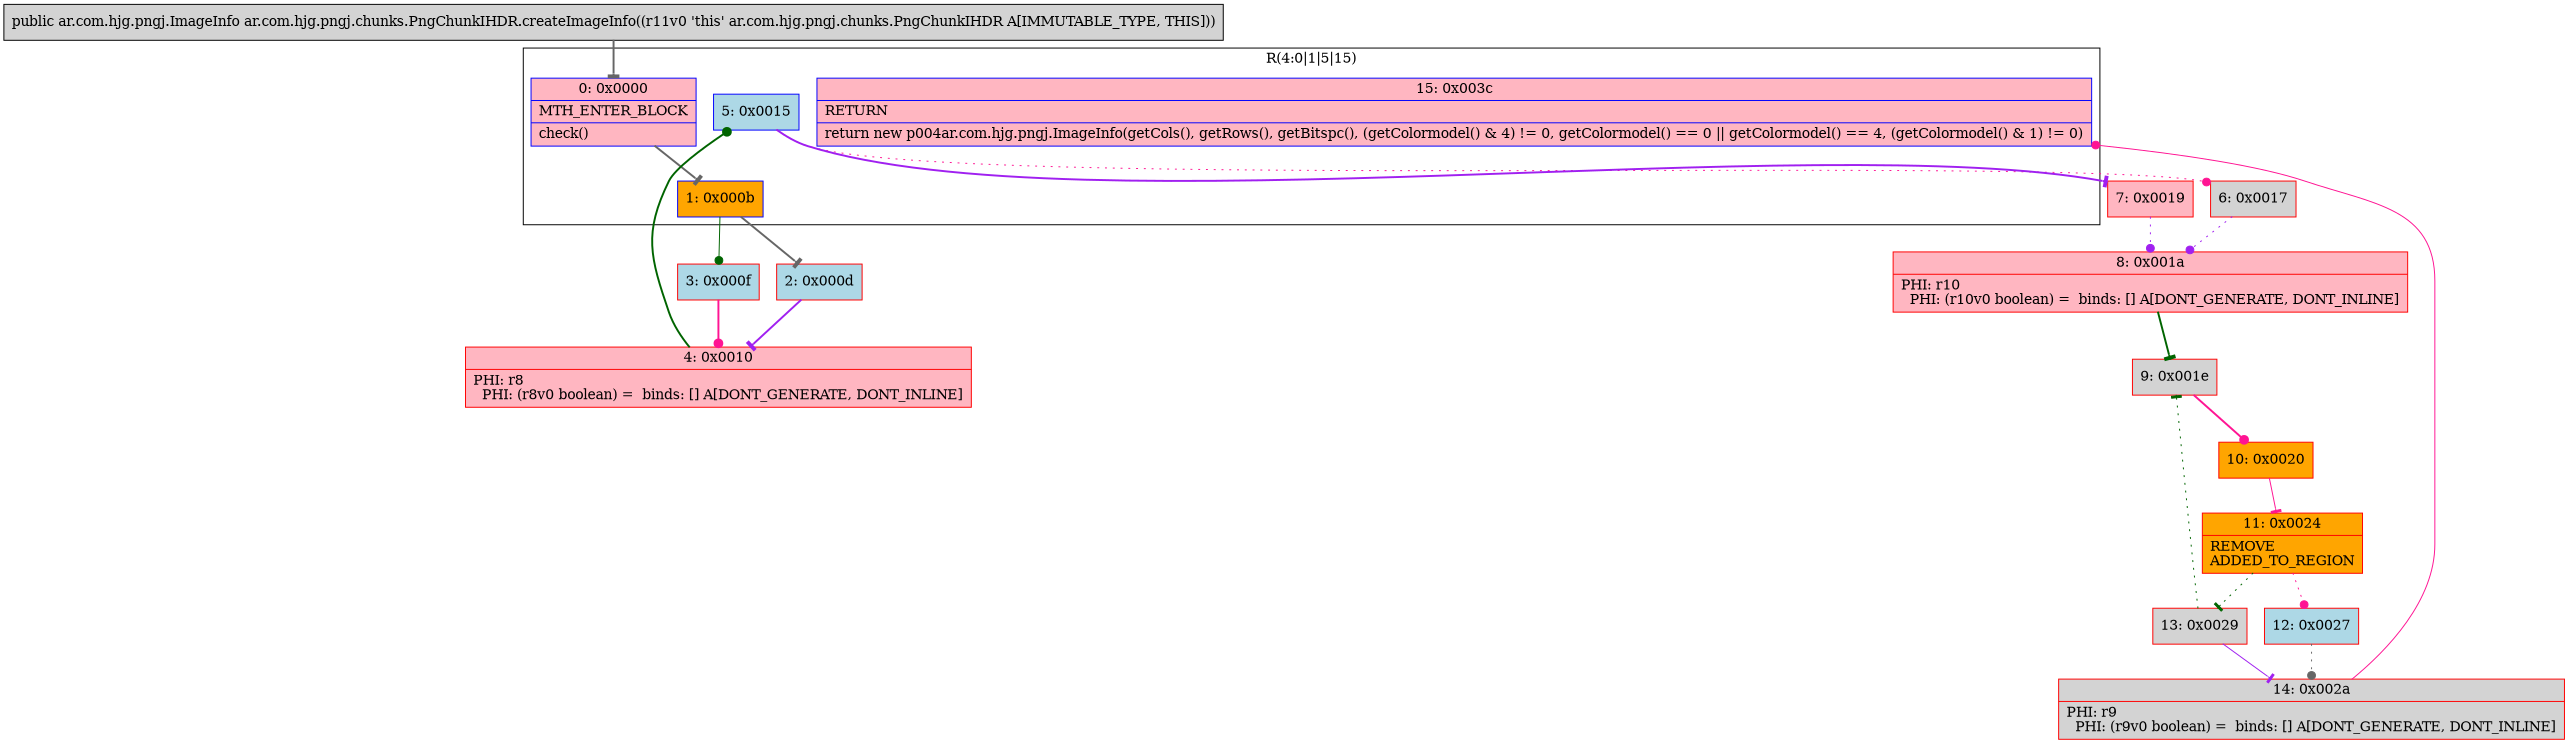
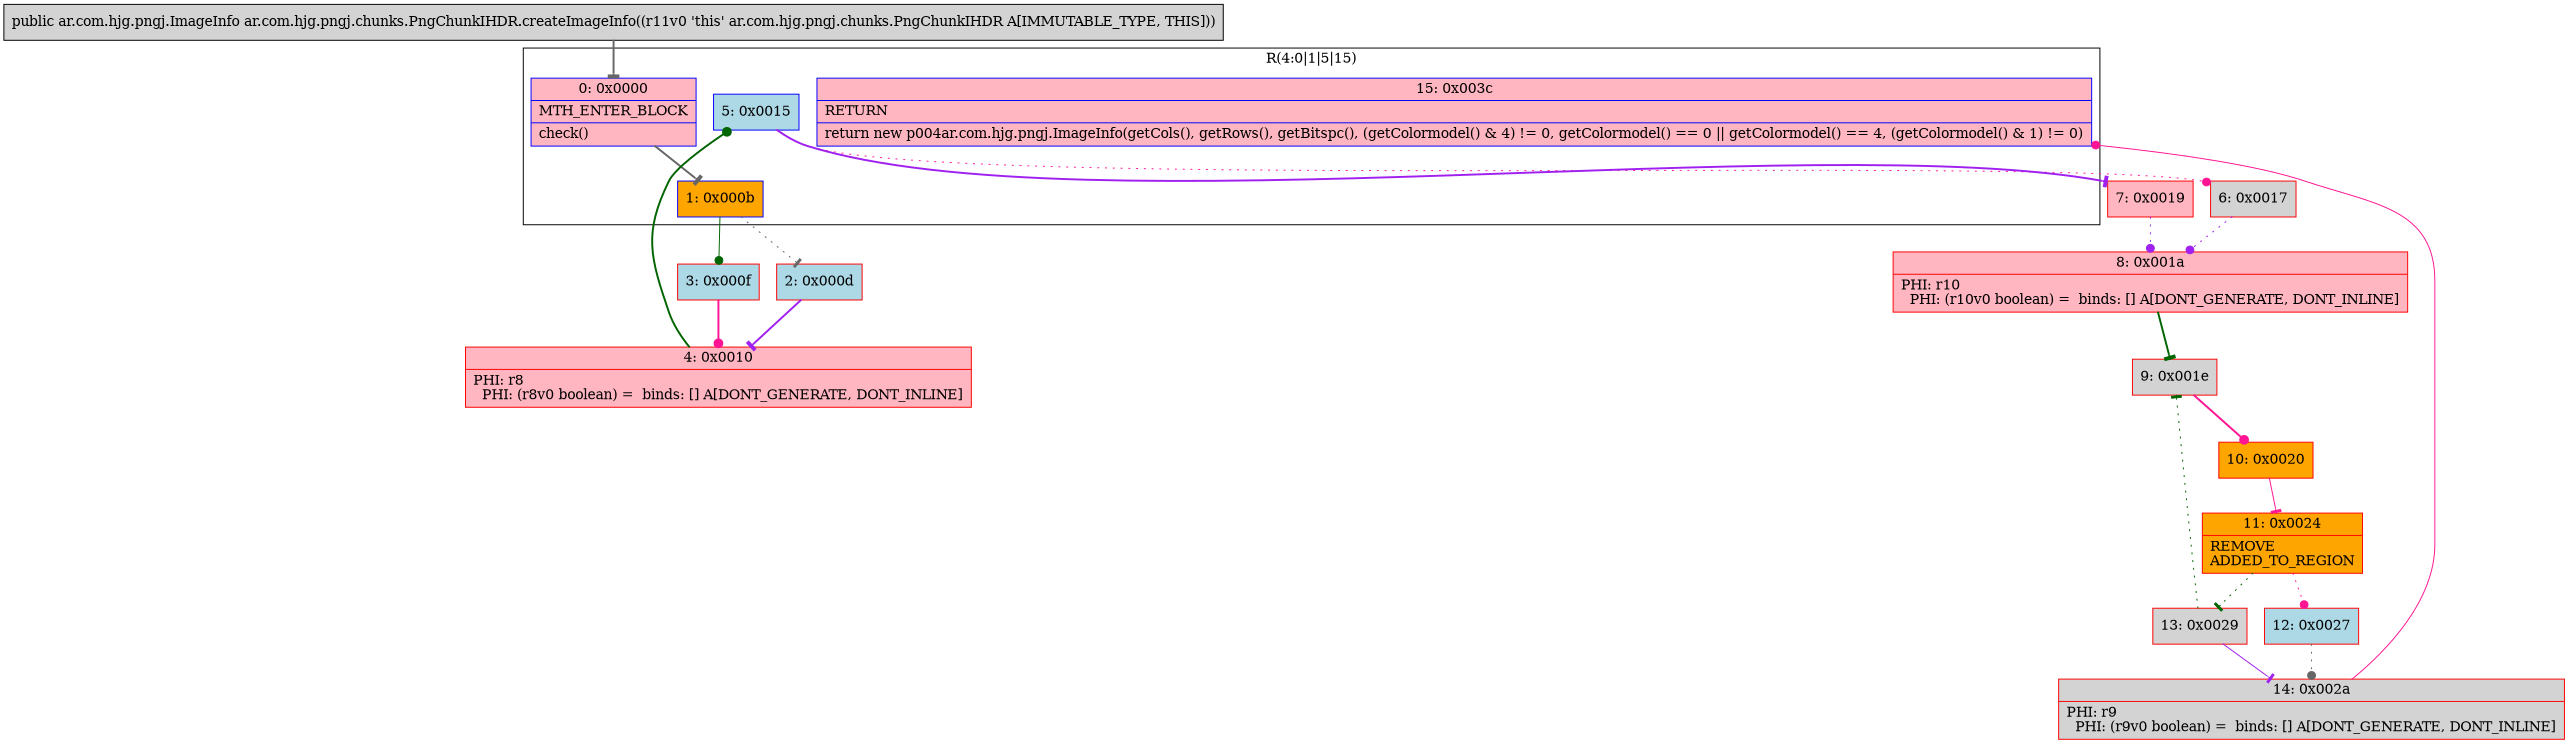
(768, 239) -> (768, 239)
